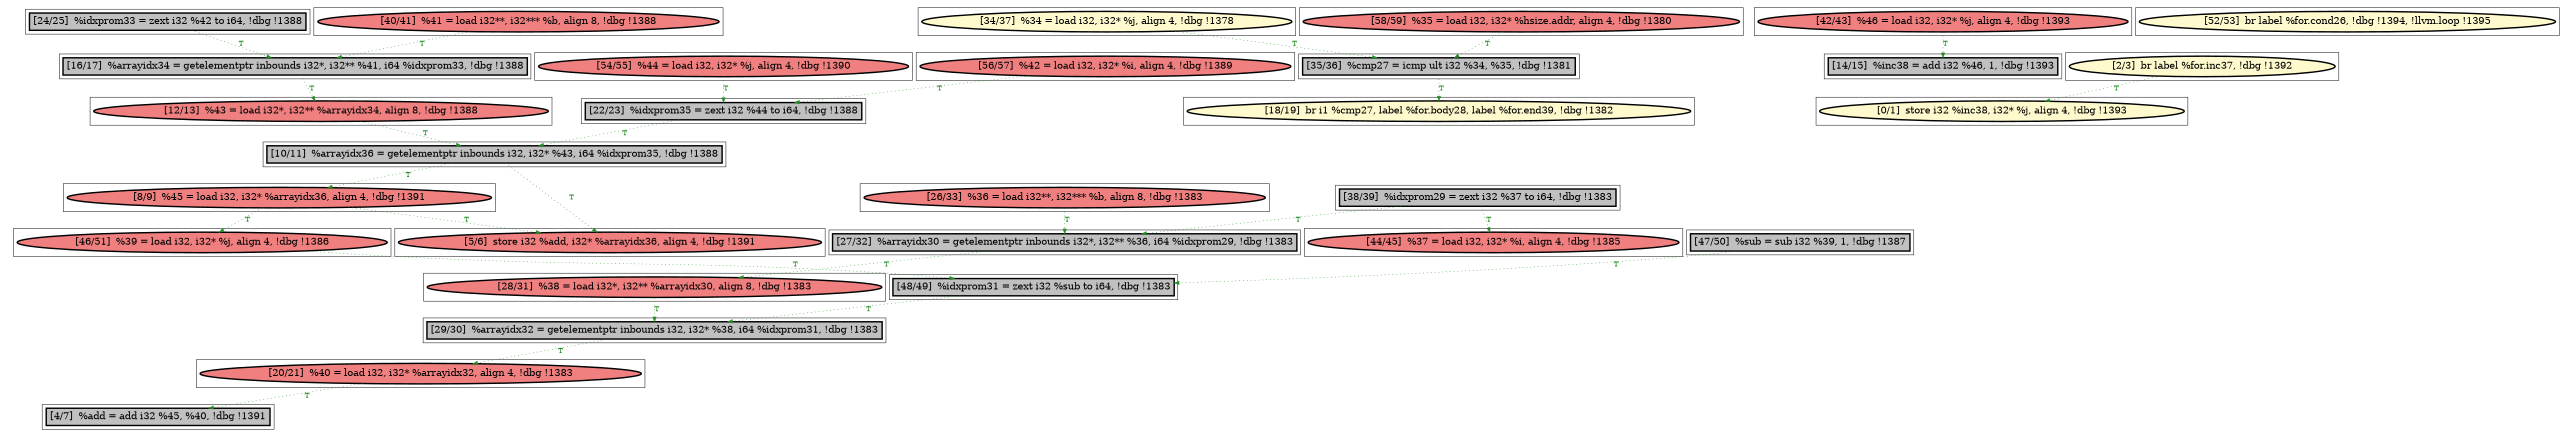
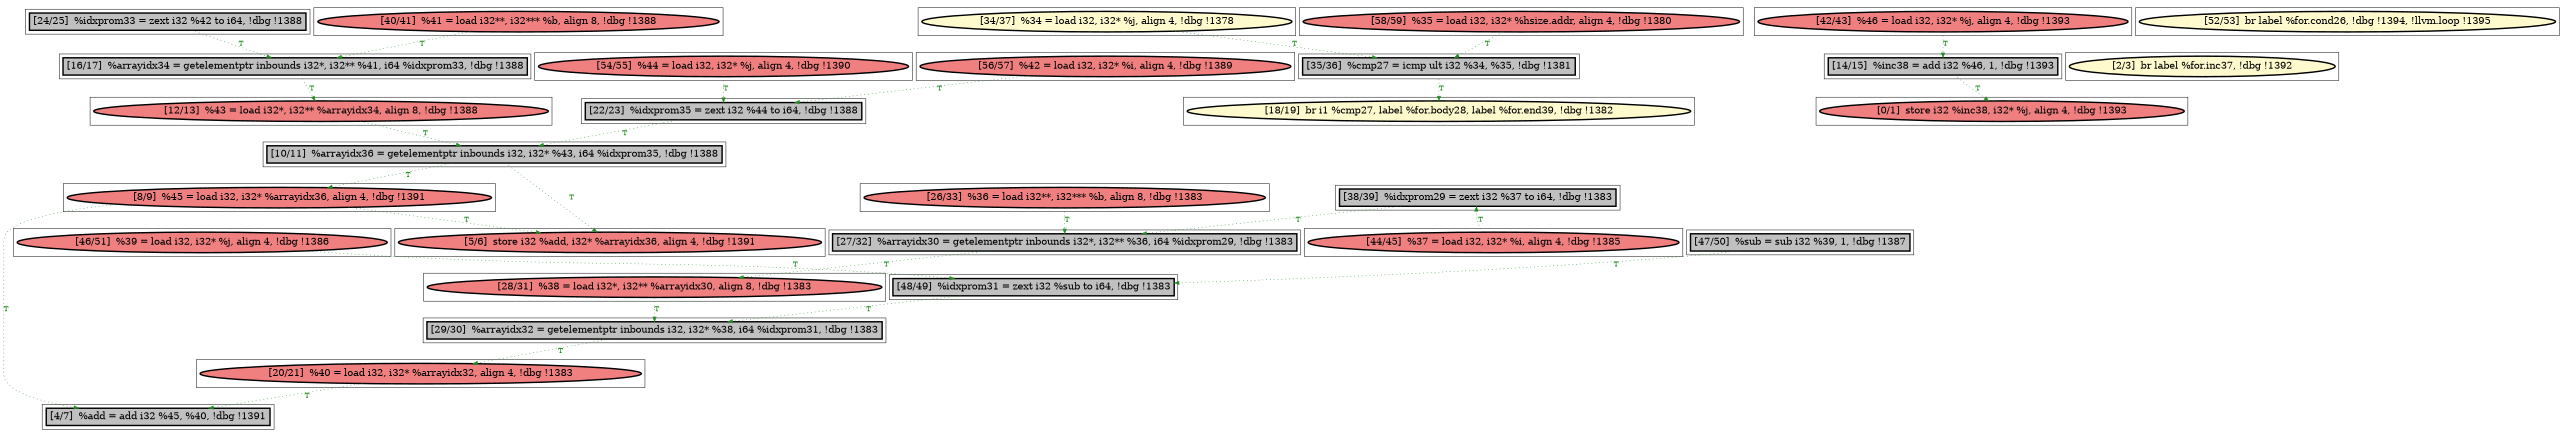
(2105, 88) -> (1969, 87)
(2002, 111) -> (2002, 111)
(1485, 217) -> (1478, 222)
(243, 219) -> (4, 285)
